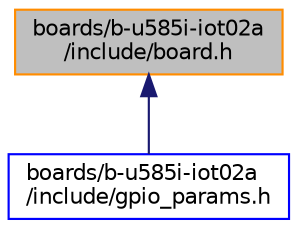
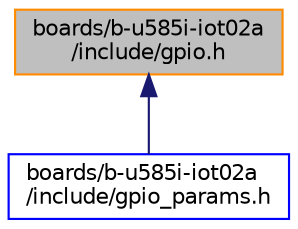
(149, 42) -> (149, 42)
